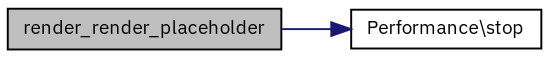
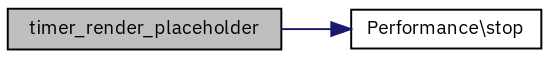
(145, 29) -> (145, 29)
